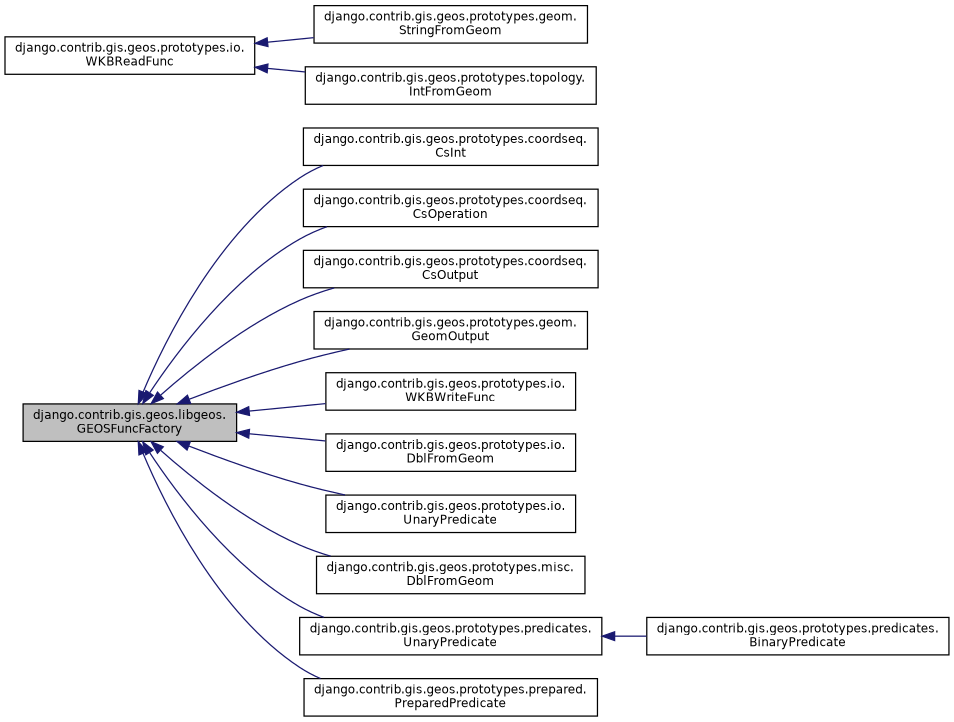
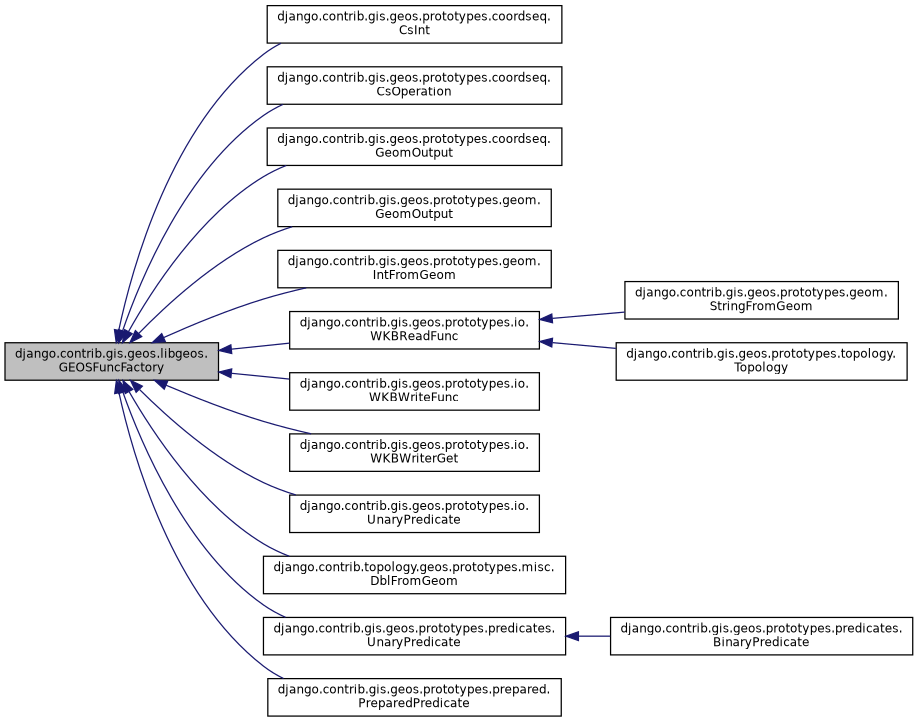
(451, 86) -> (762, 361)
none -> (415, 269)
(451, 269) -> (415, 147)
none -> (260, 346)
(451, 453) -> (415, 453)
(451, 575) -> (415, 575)
